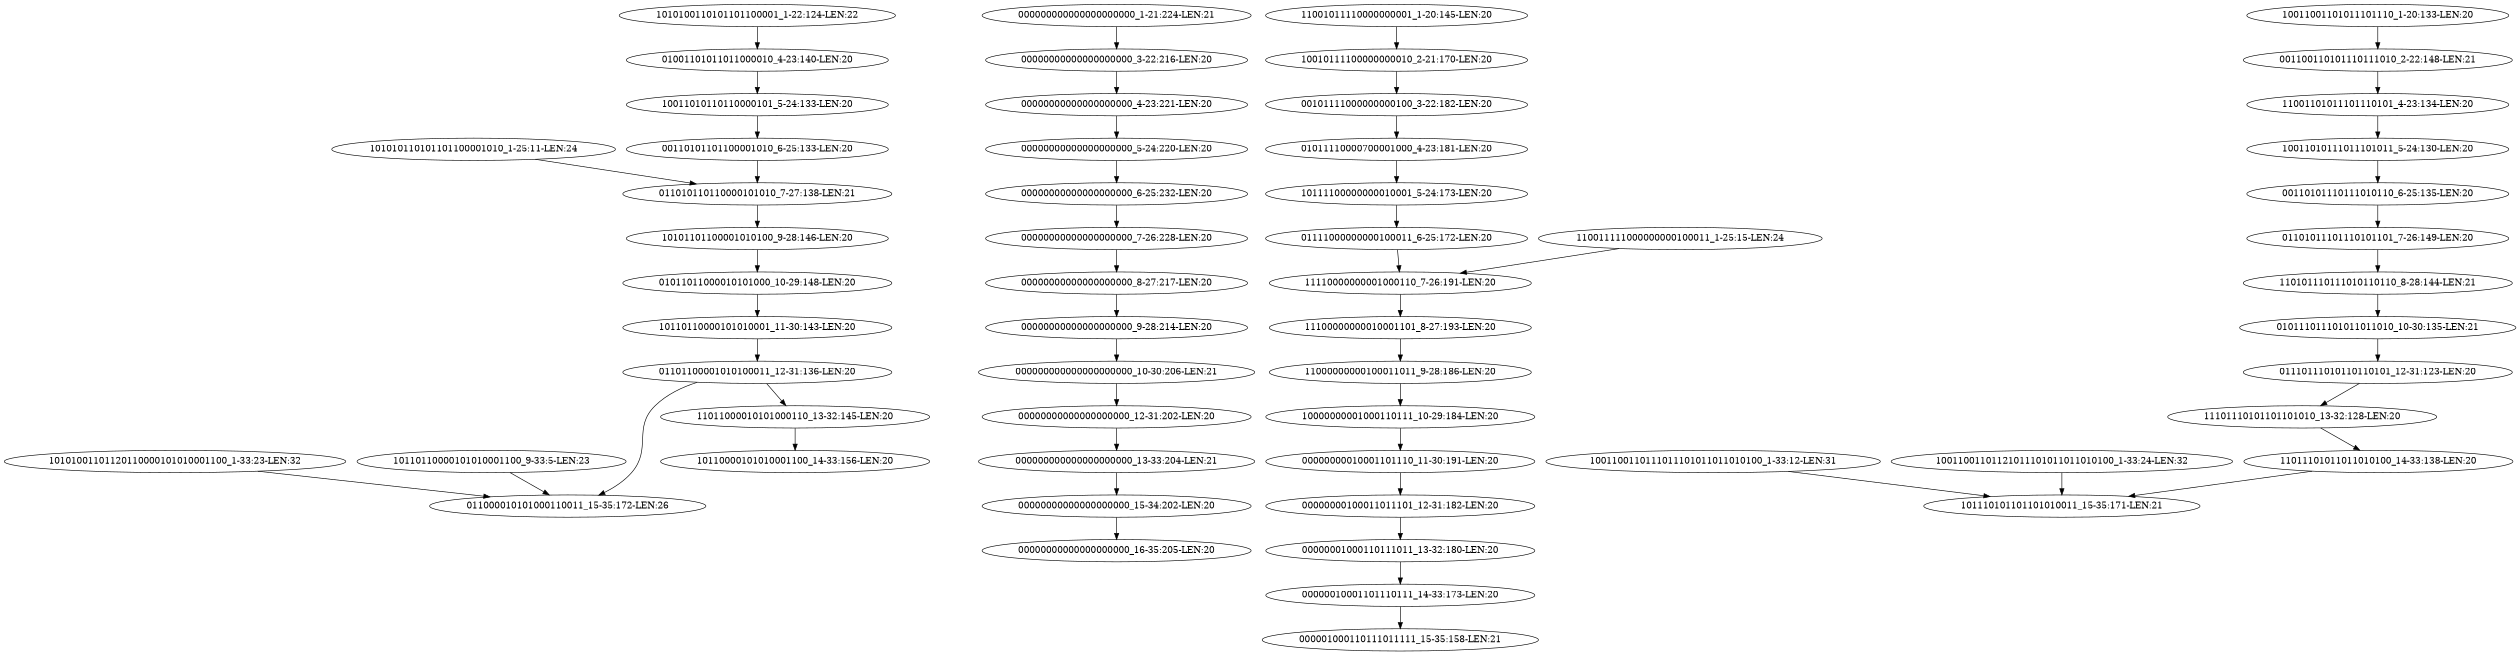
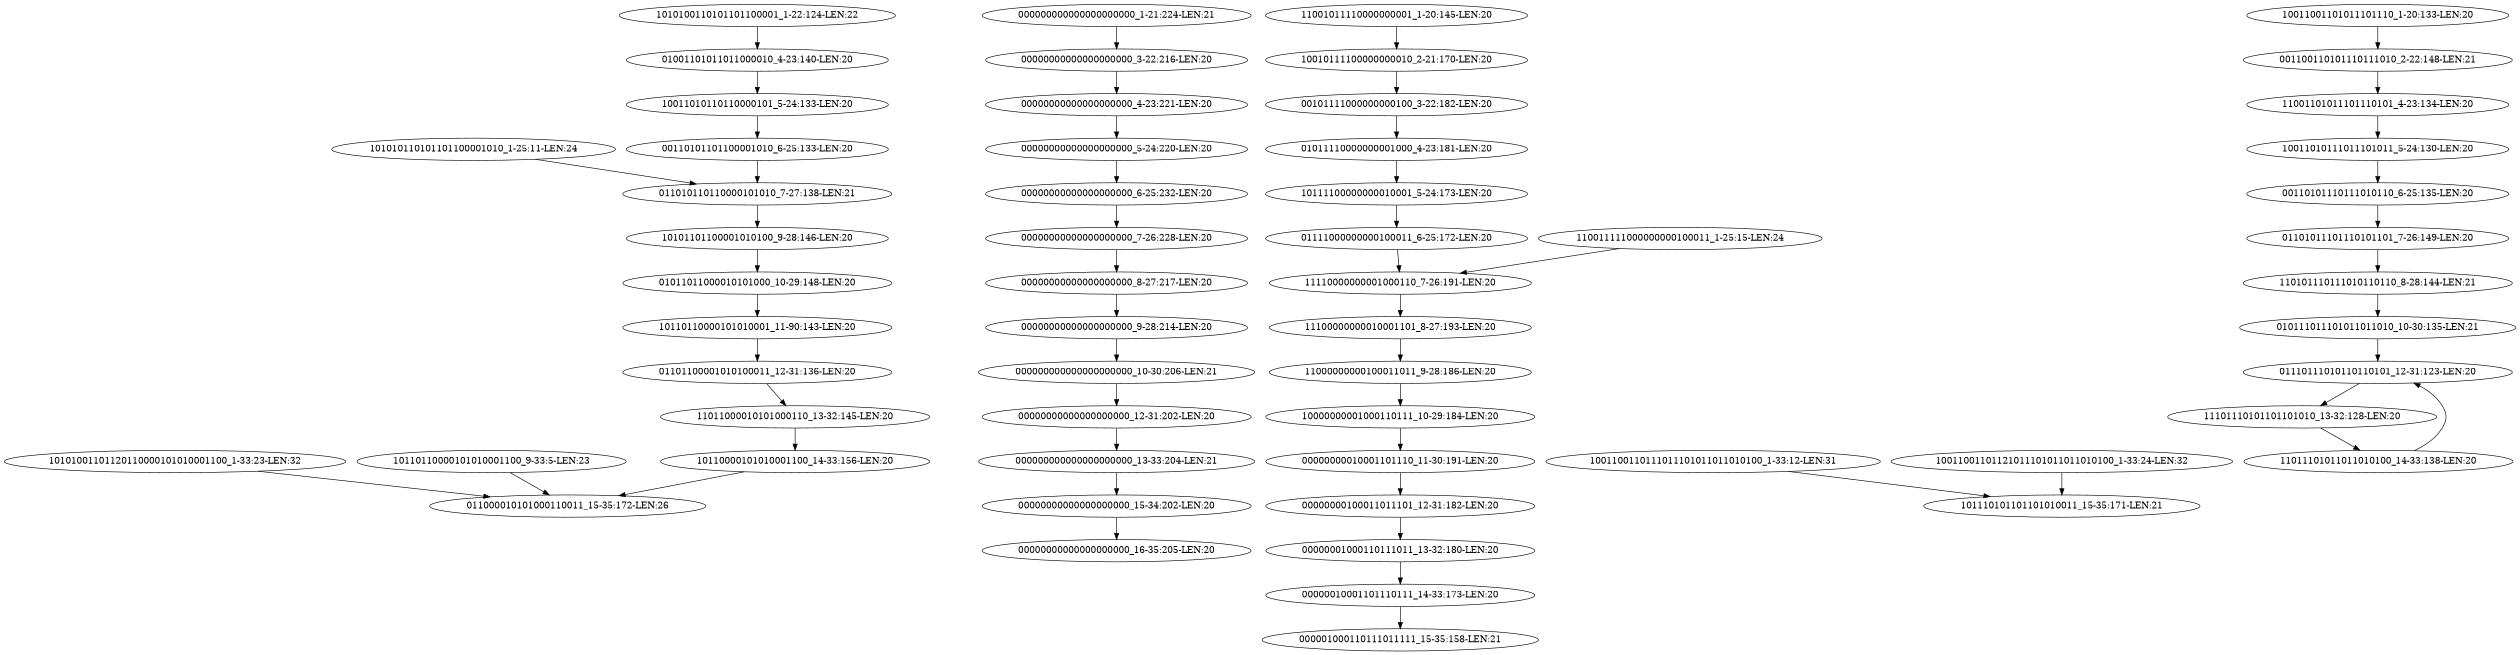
(1397, 149) -> (1397, 149)
(757, 328) -> (757, 328)
(643, 431) -> (685, 483)
(2223, 483) -> (2446, 420)
